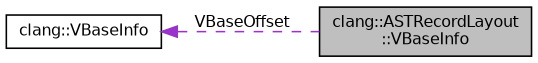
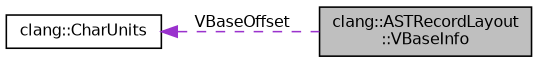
(84, 32) -> (84, 32)
